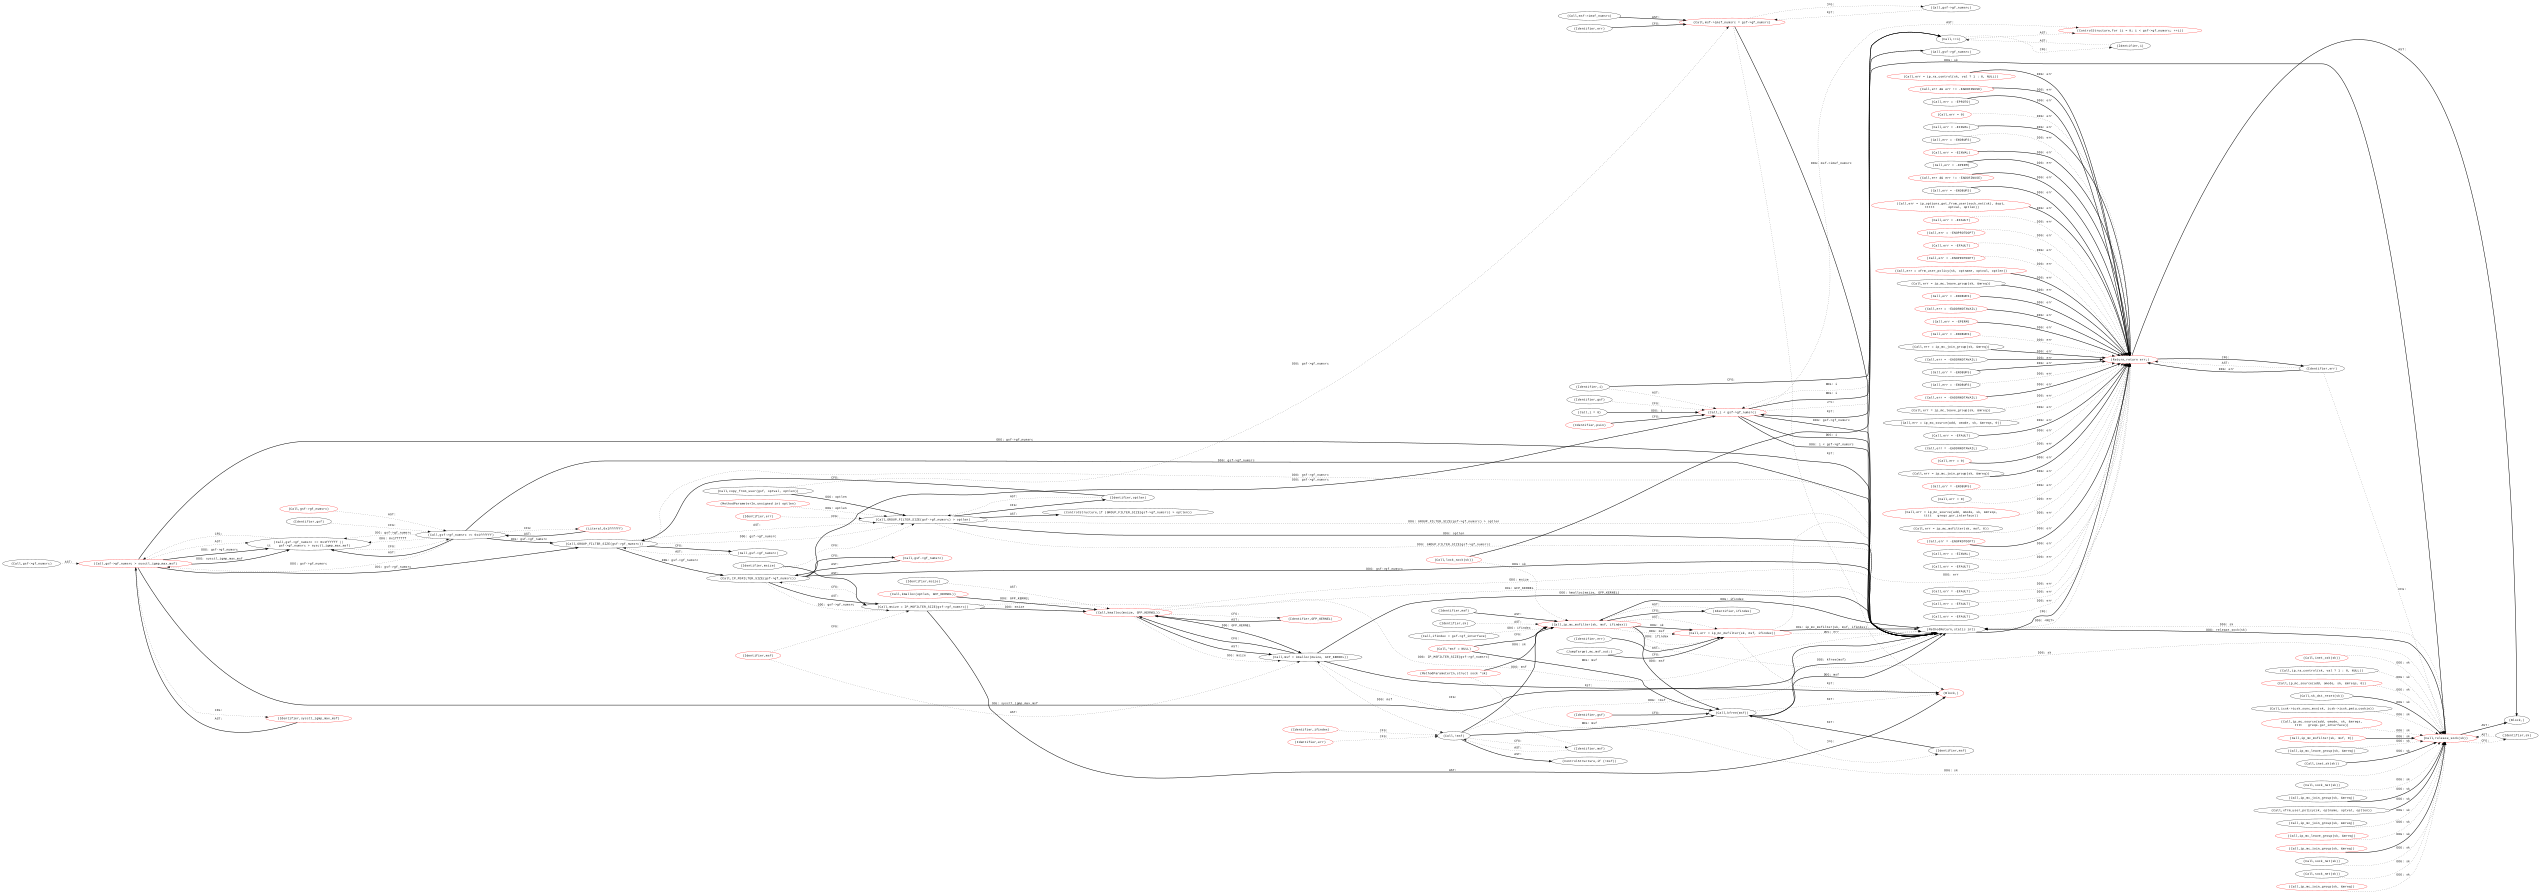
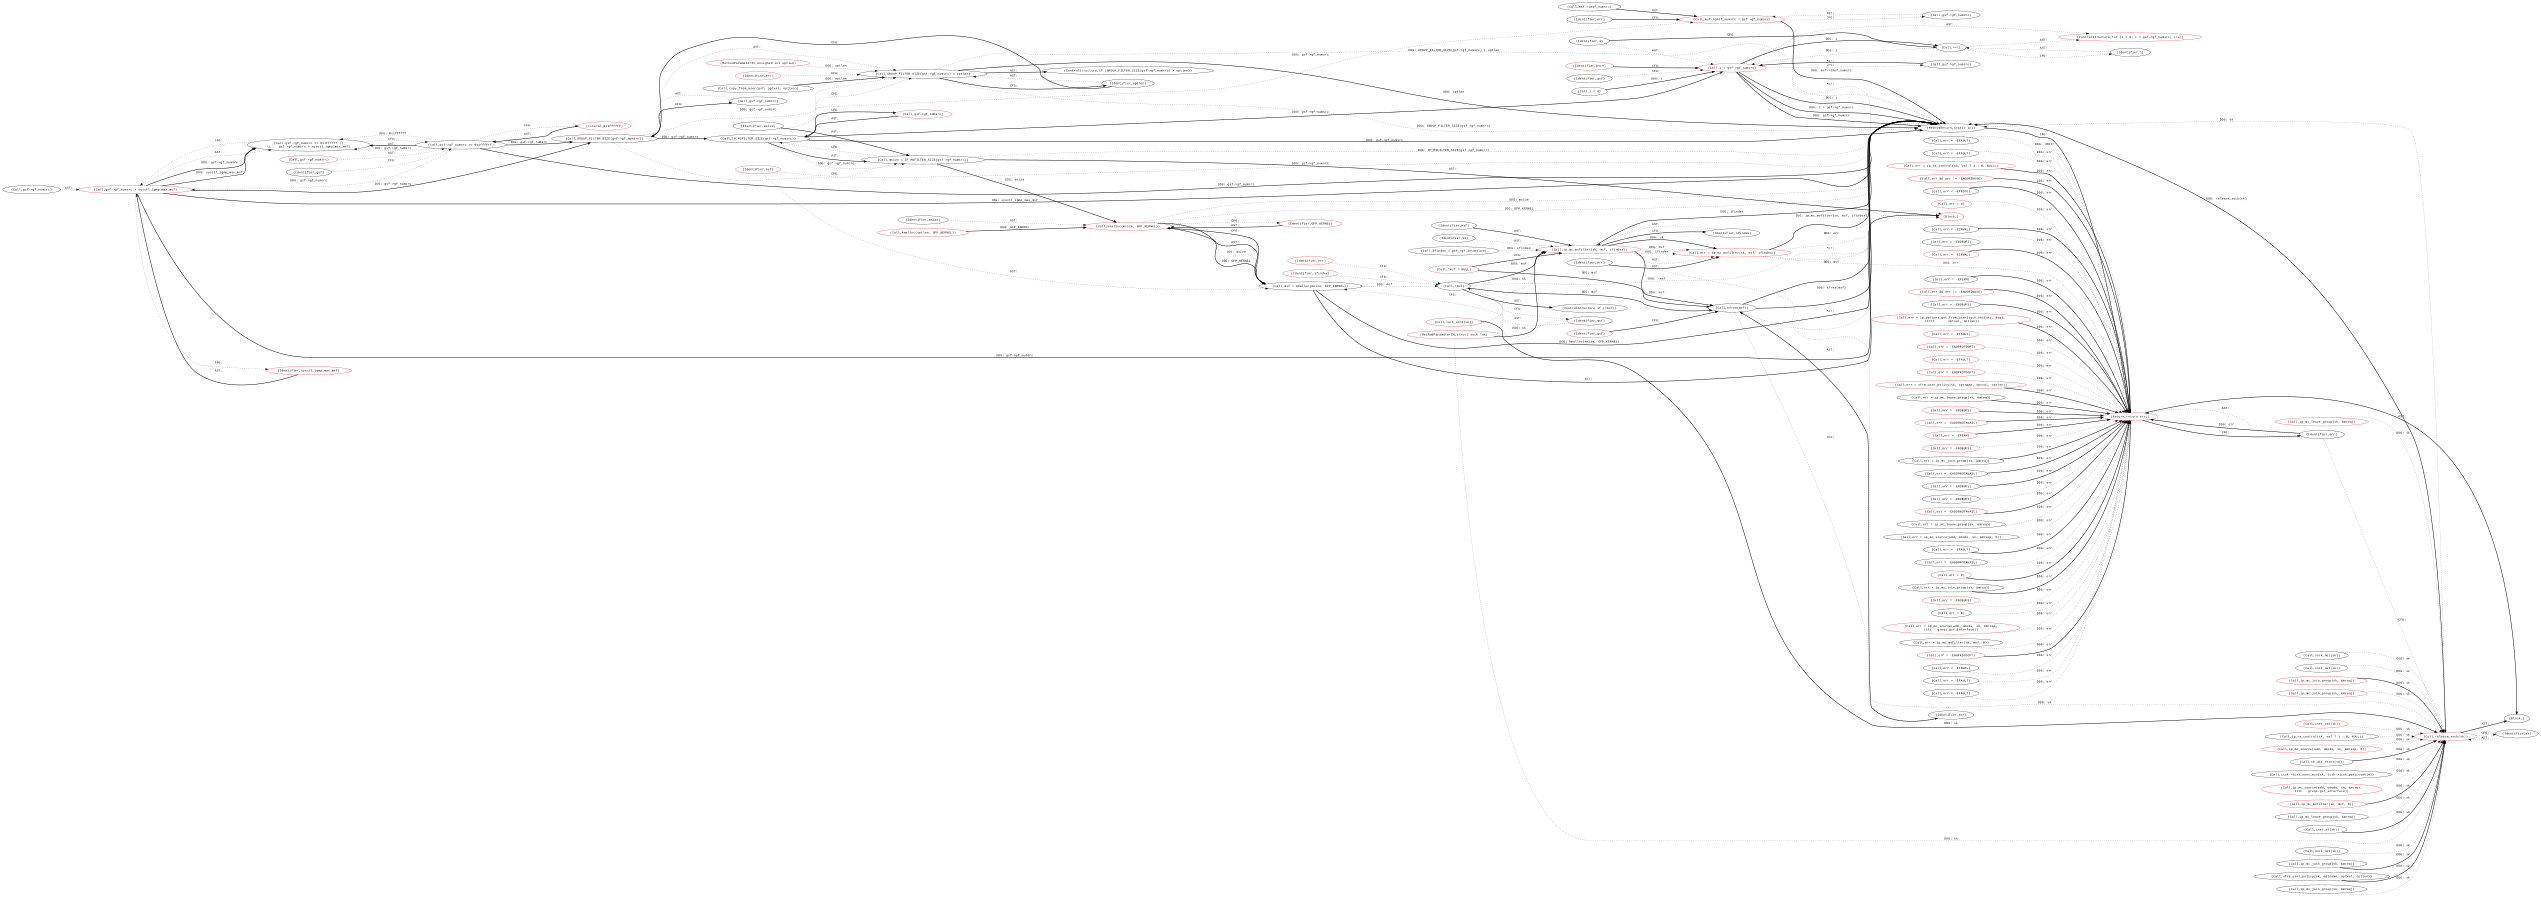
(1318, 392) -> (1239, 86)
(1590, 652) -> none
